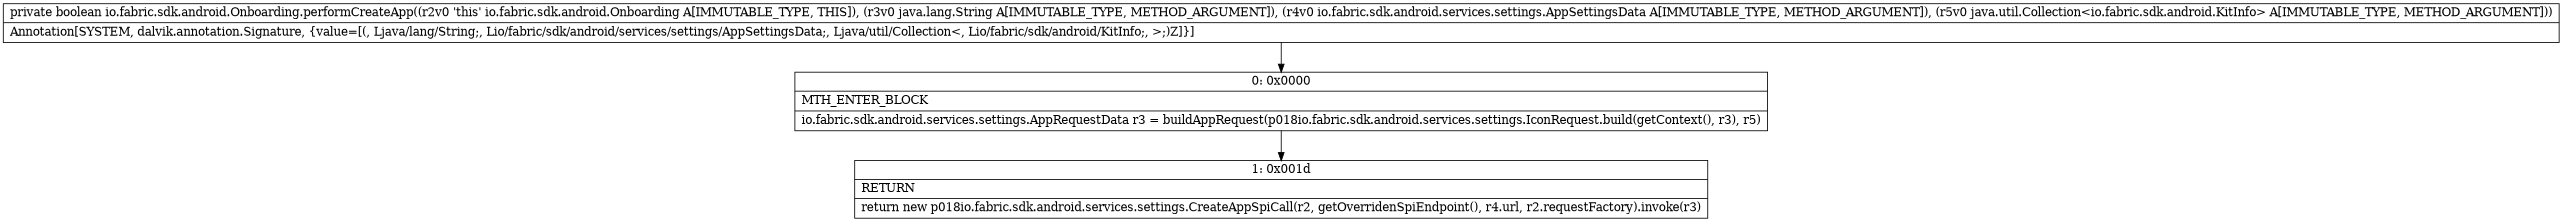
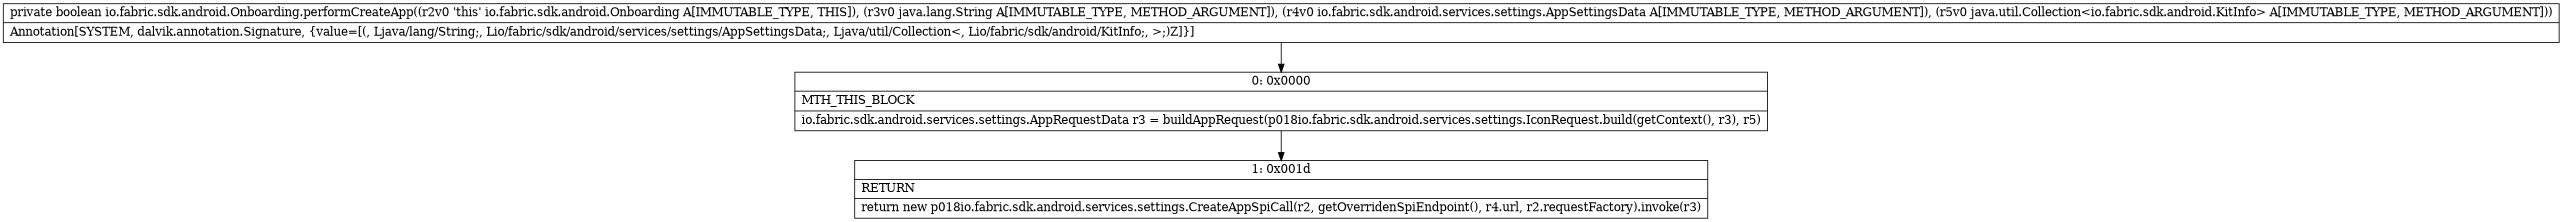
(865, 101) -> (858, 101)
